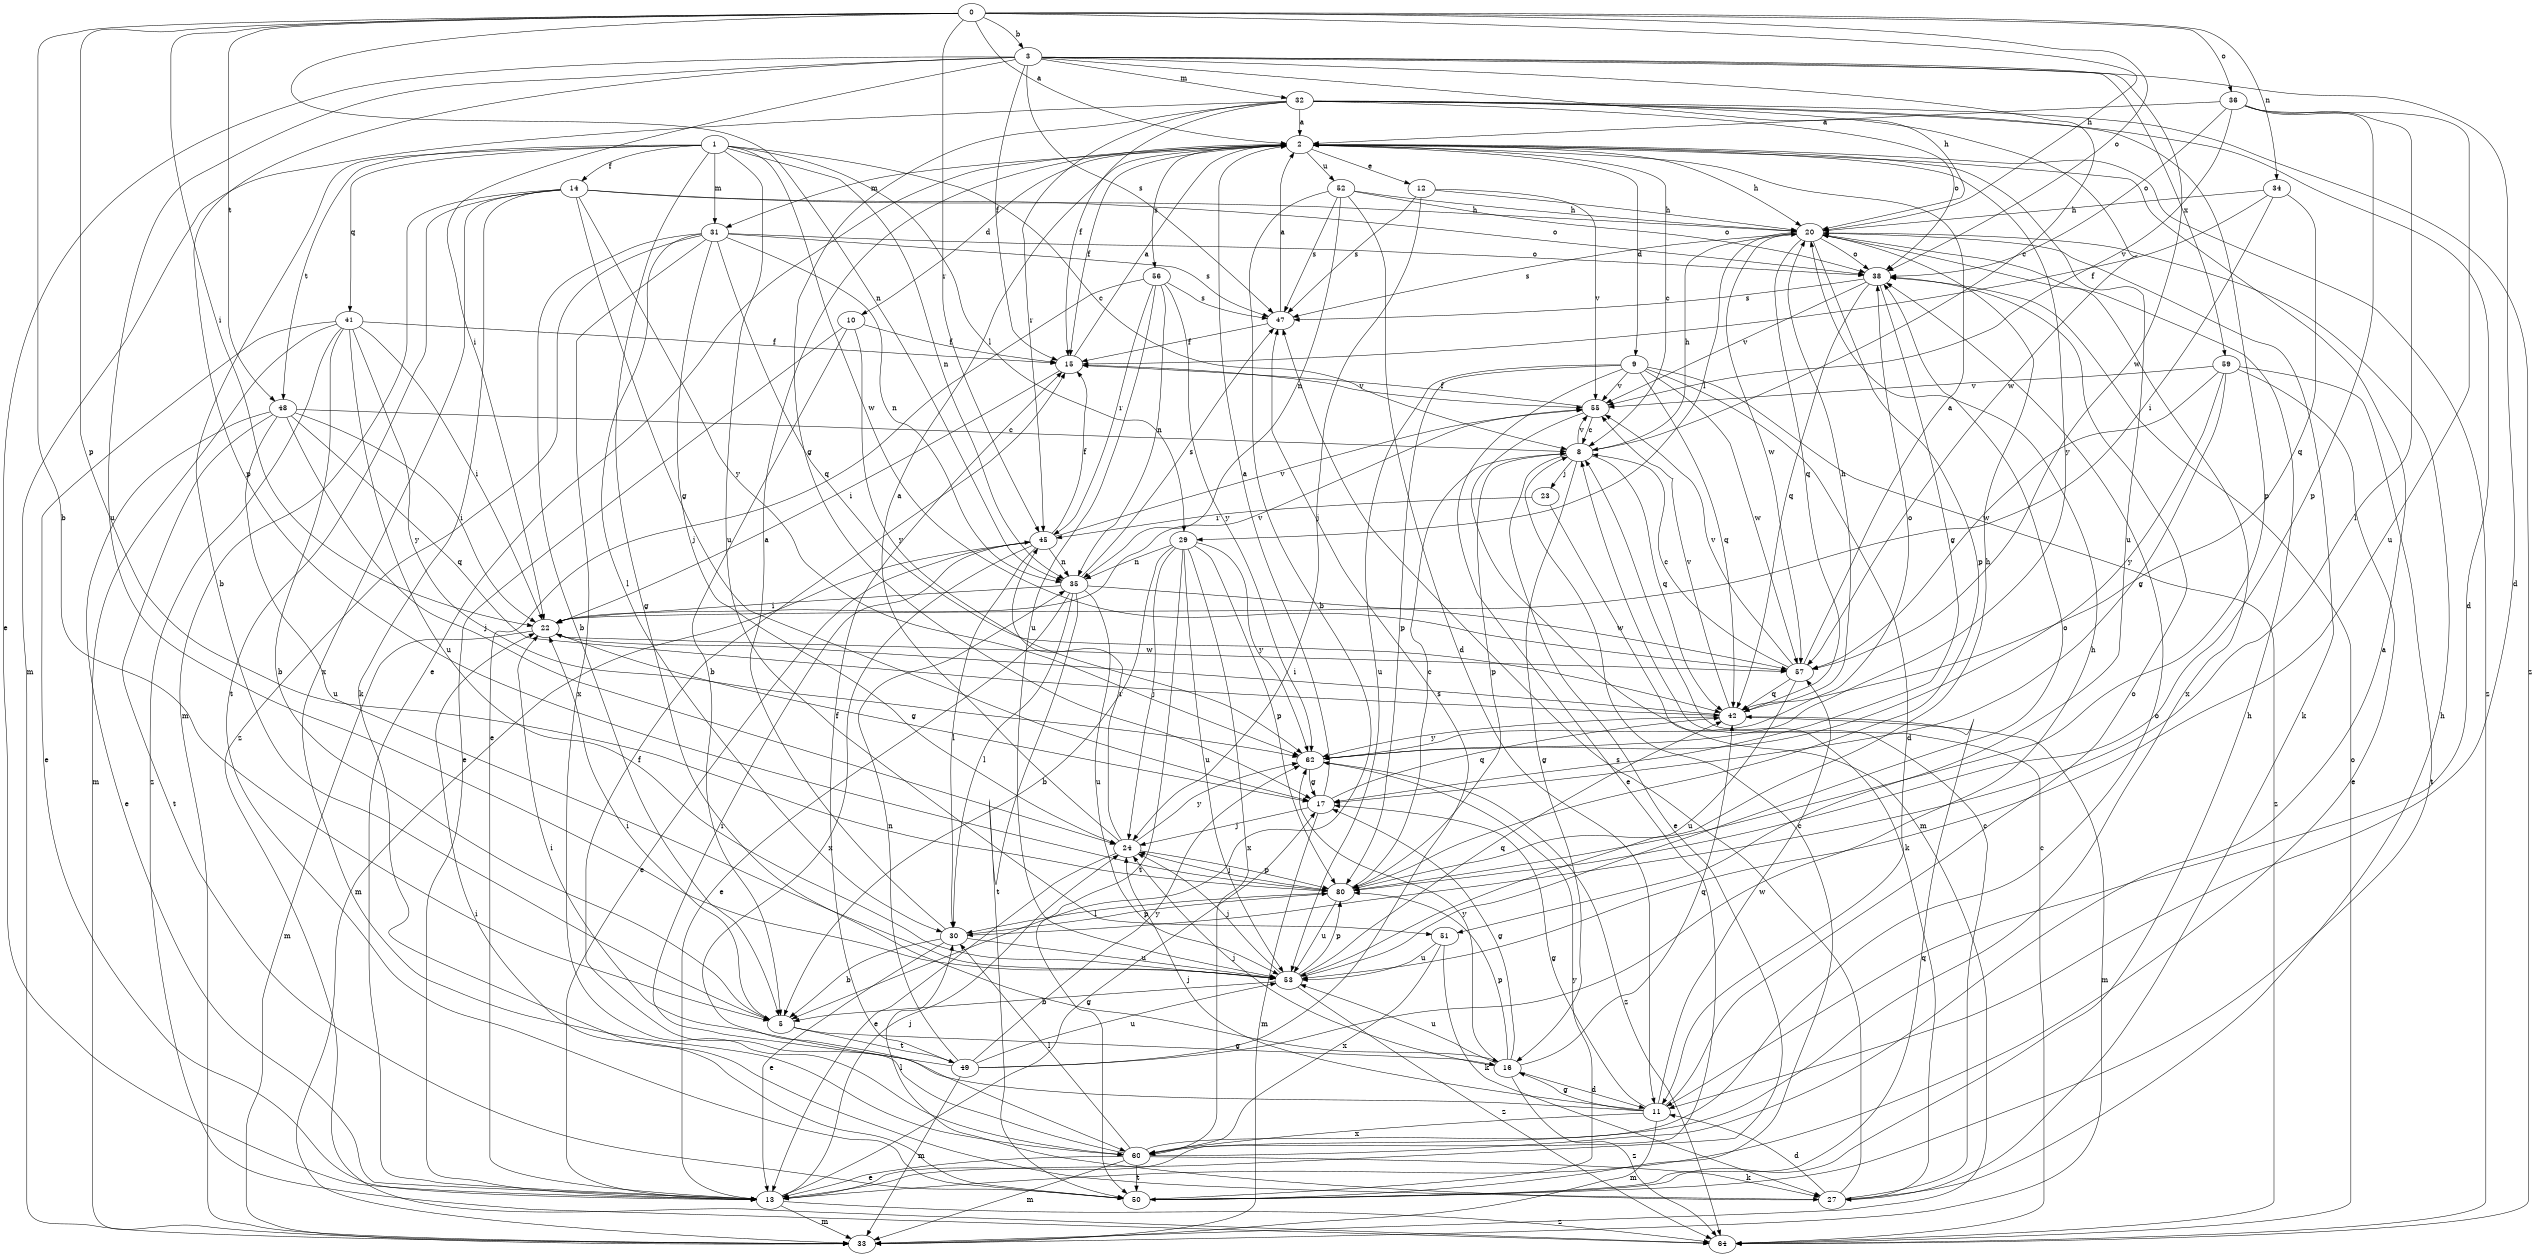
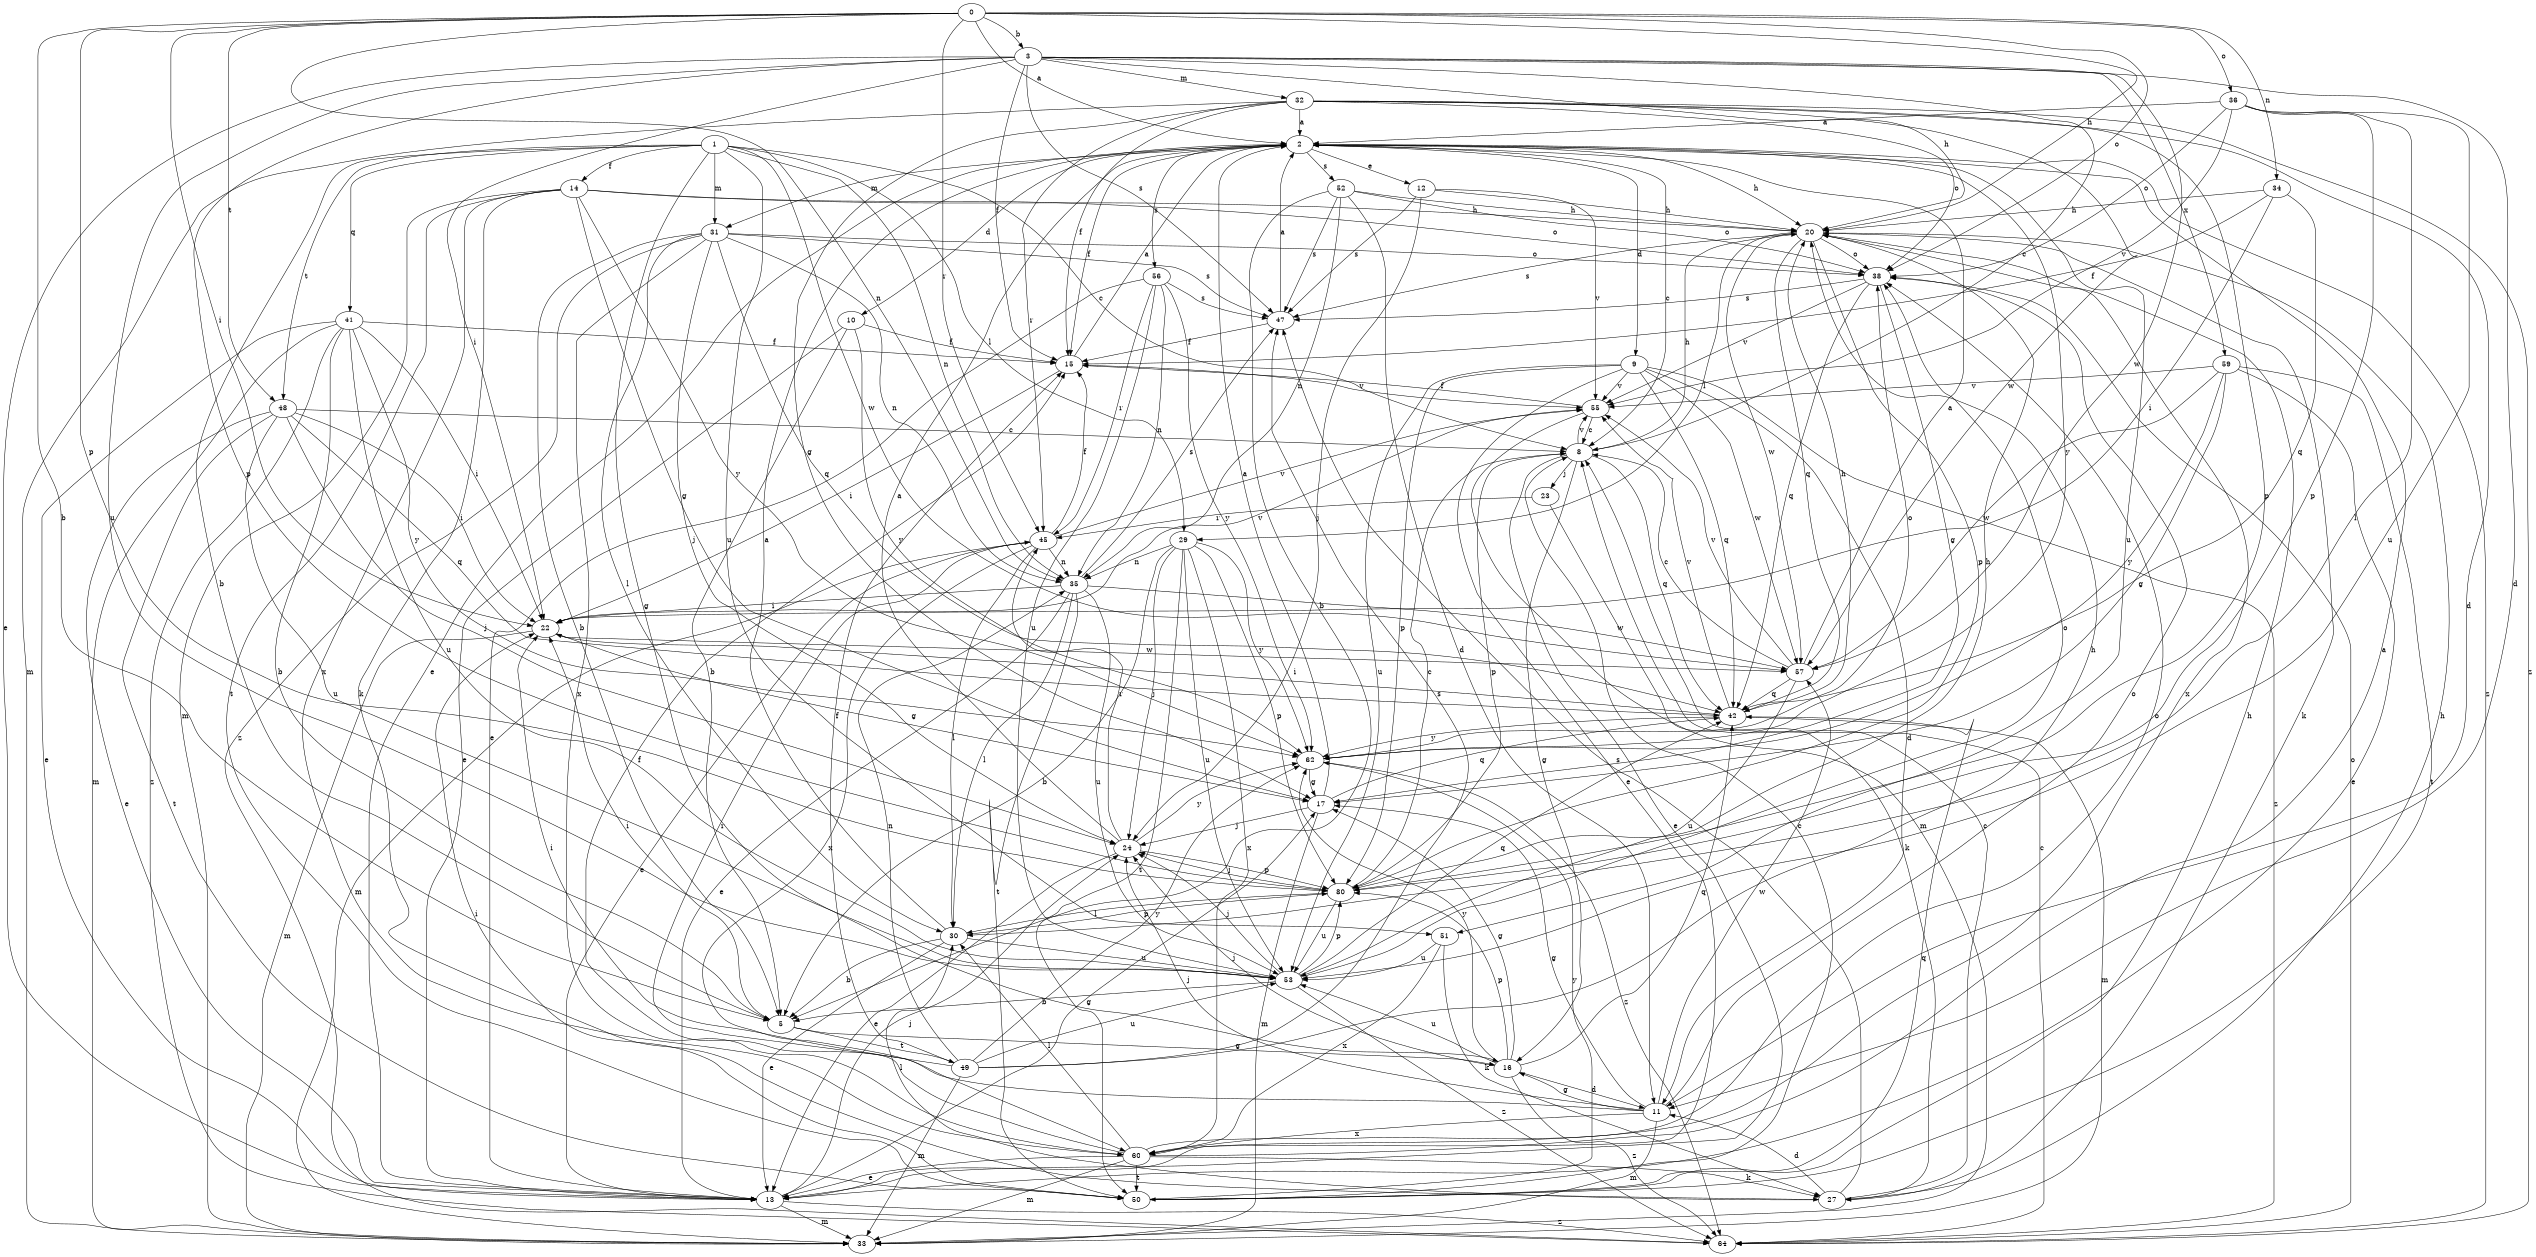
(1326, 167) -> (1326, 167)
